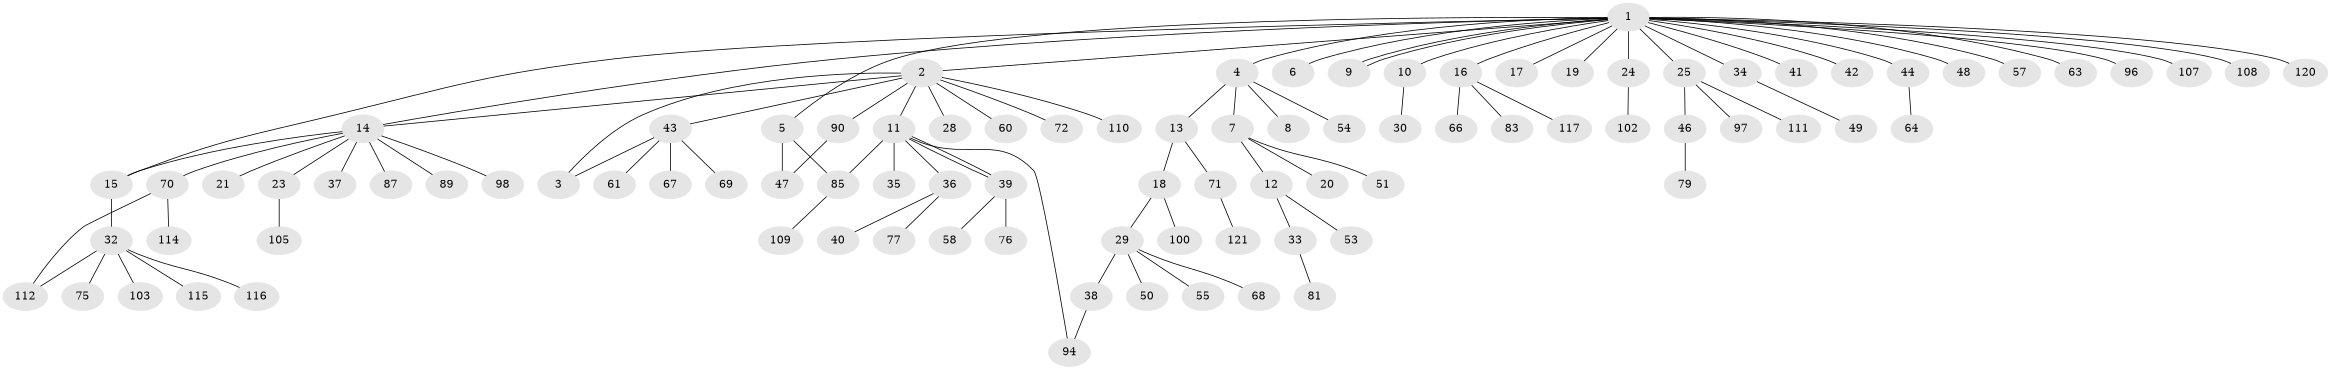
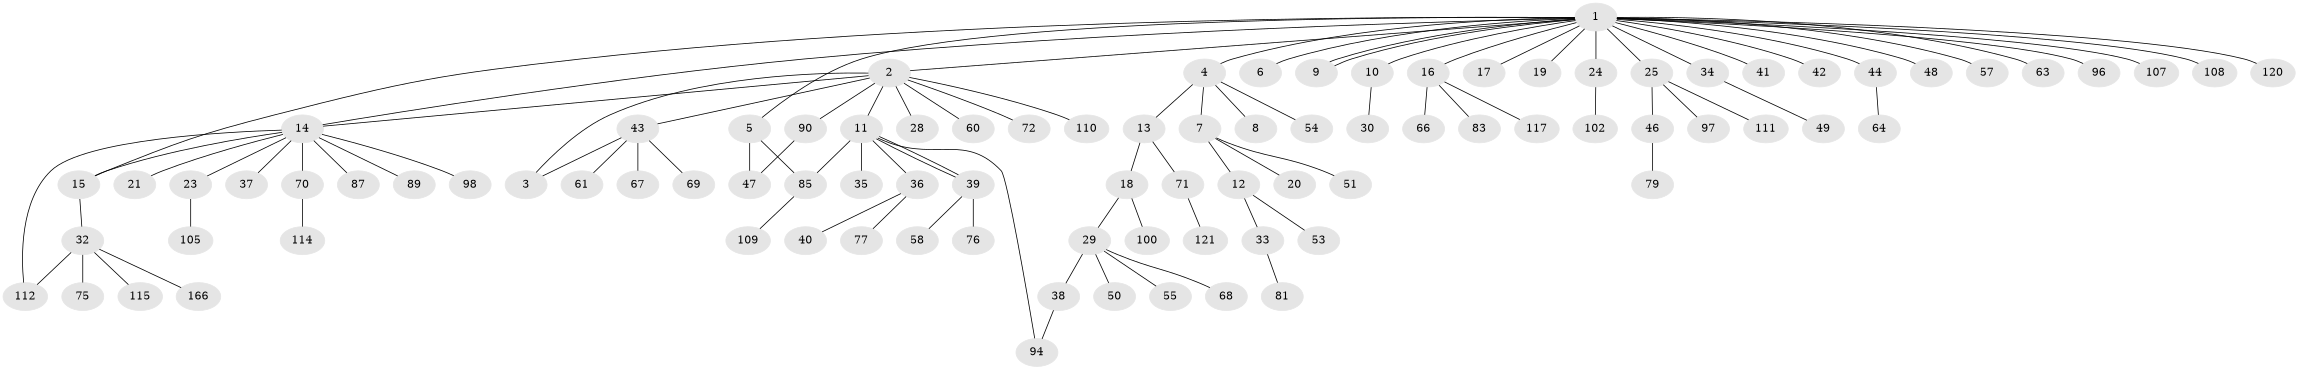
(83, 227) -> (105, 149)
(140, 297) -> none
(257, 297) -> (198, 297)
